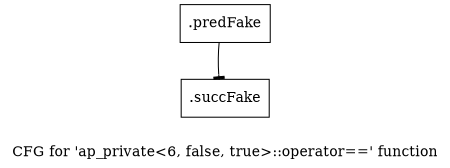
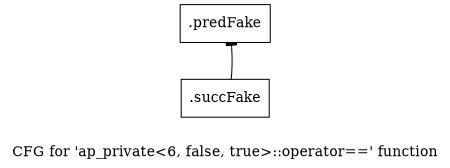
(218, 58) -> (232, 64)
